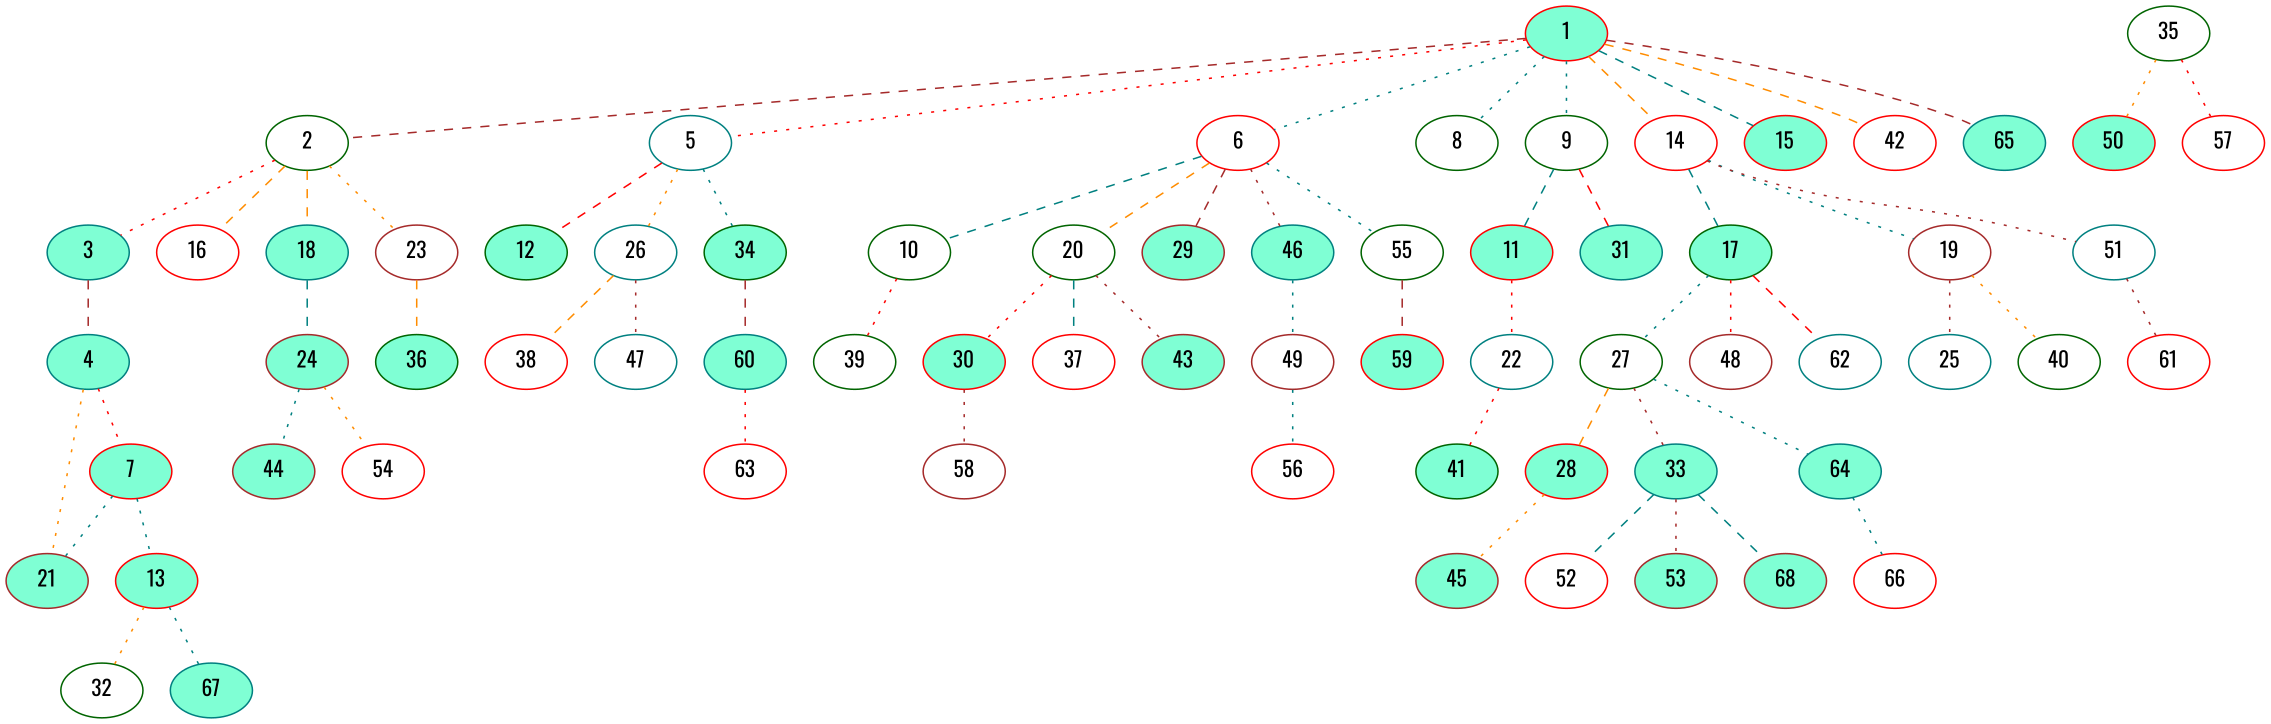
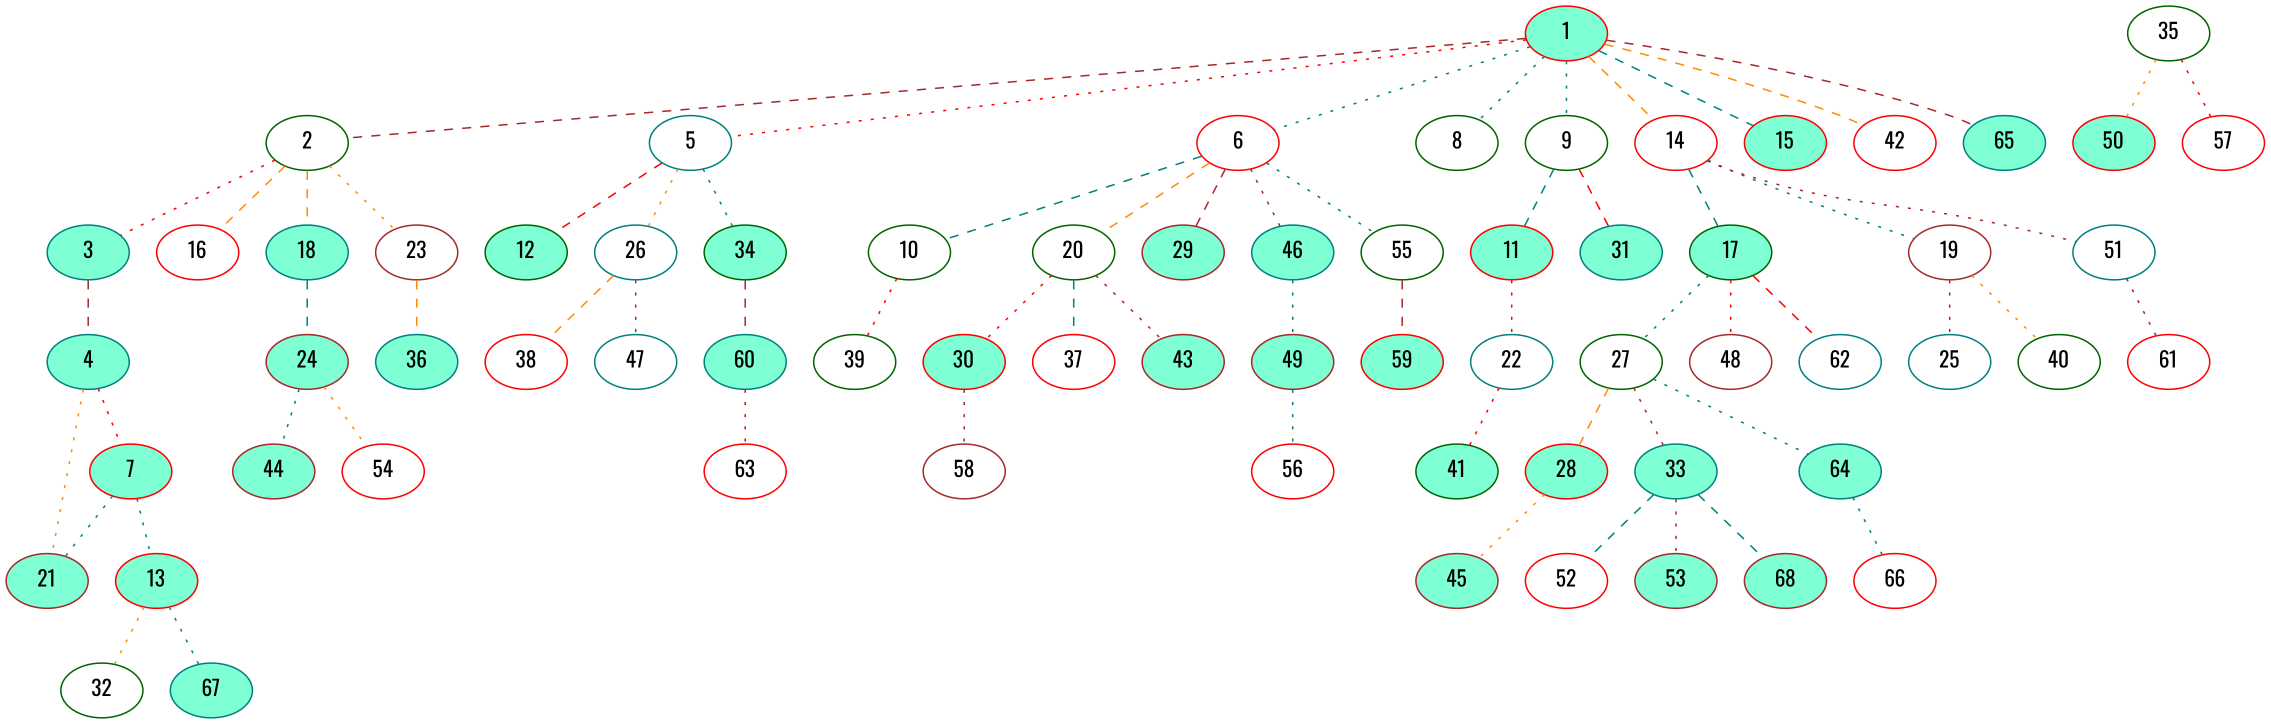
(417, 362) -> (417, 362)
(1293, 362) -> (1293, 362)
